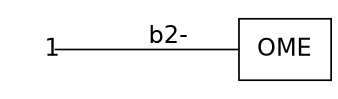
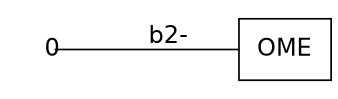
(53, 50) -> (53, 50)
